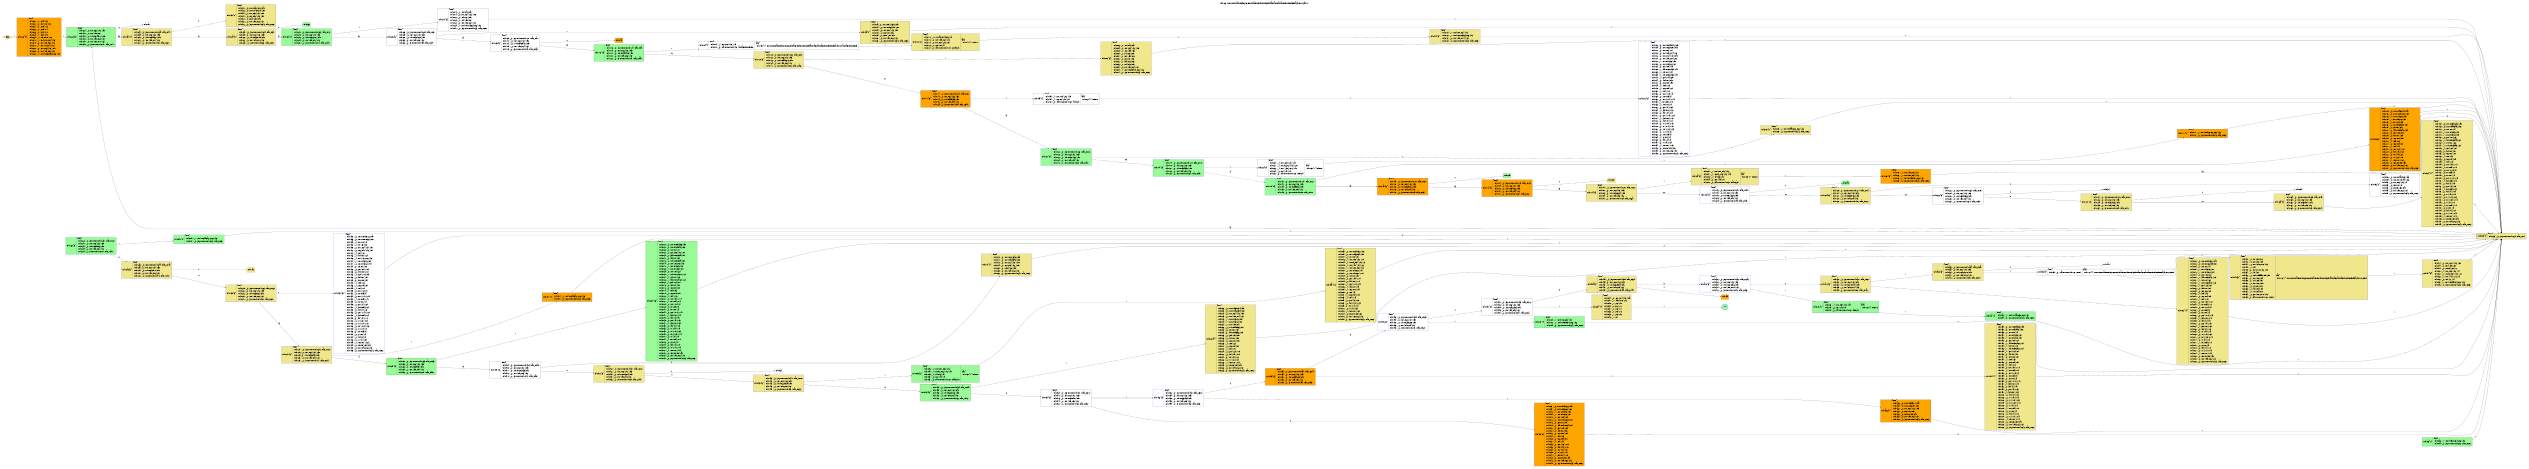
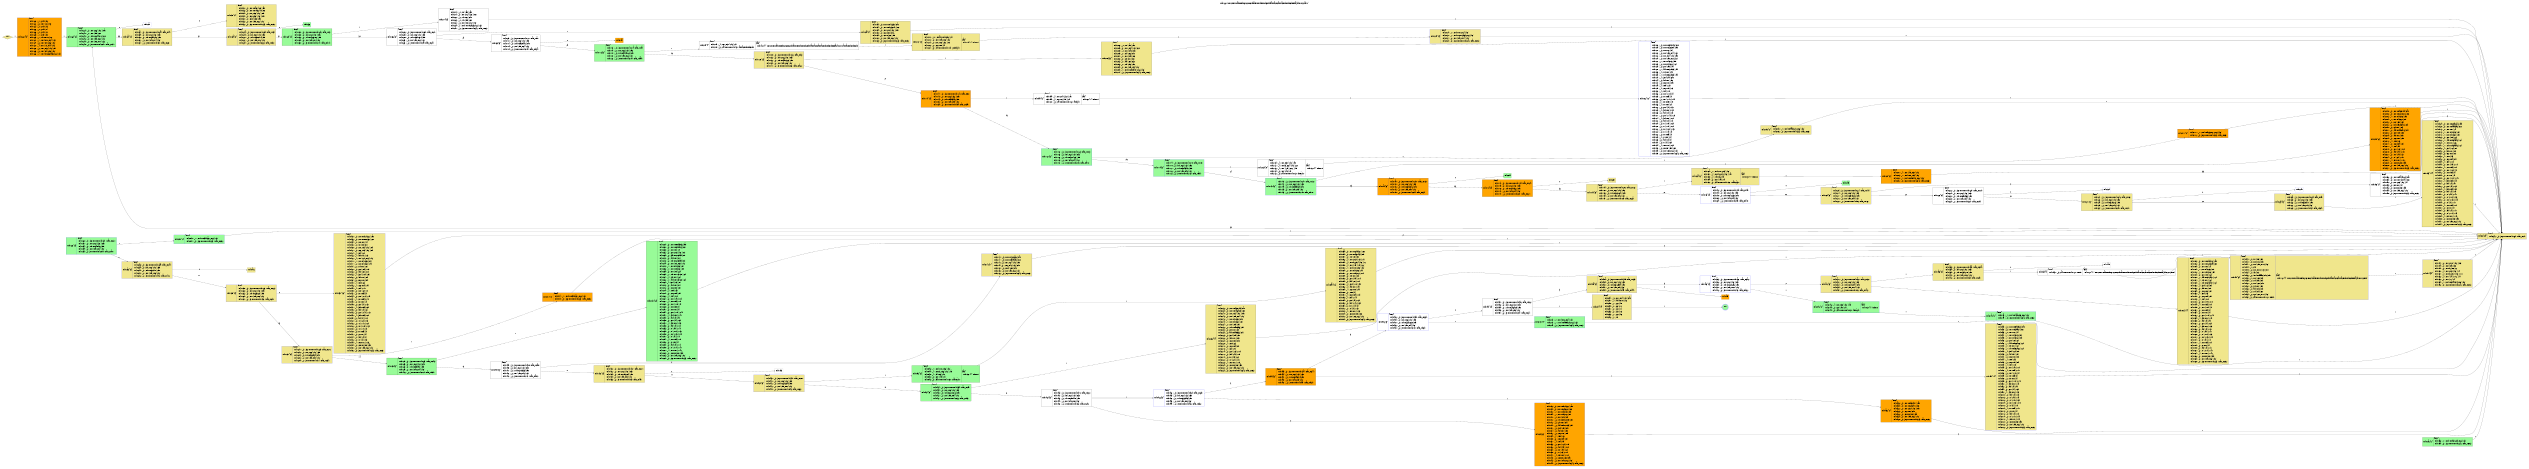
(8, 37) -> (8, 37)
(359, 293) -> (359, 293)
